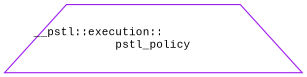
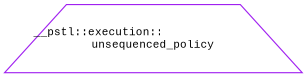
(153, 39) -> (153, 39)
